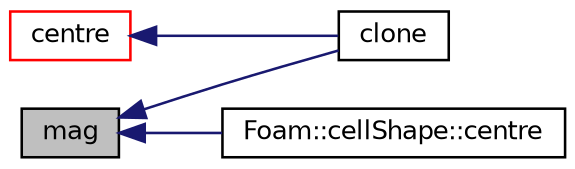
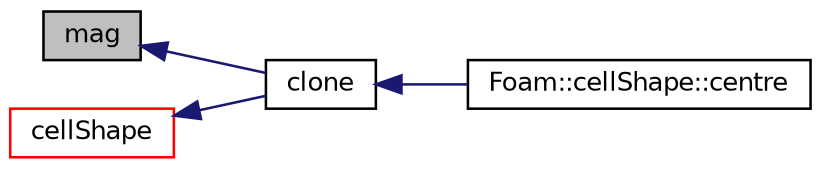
(70, 36) -> (92, 133)
(184, 133) -> (435, 84)
